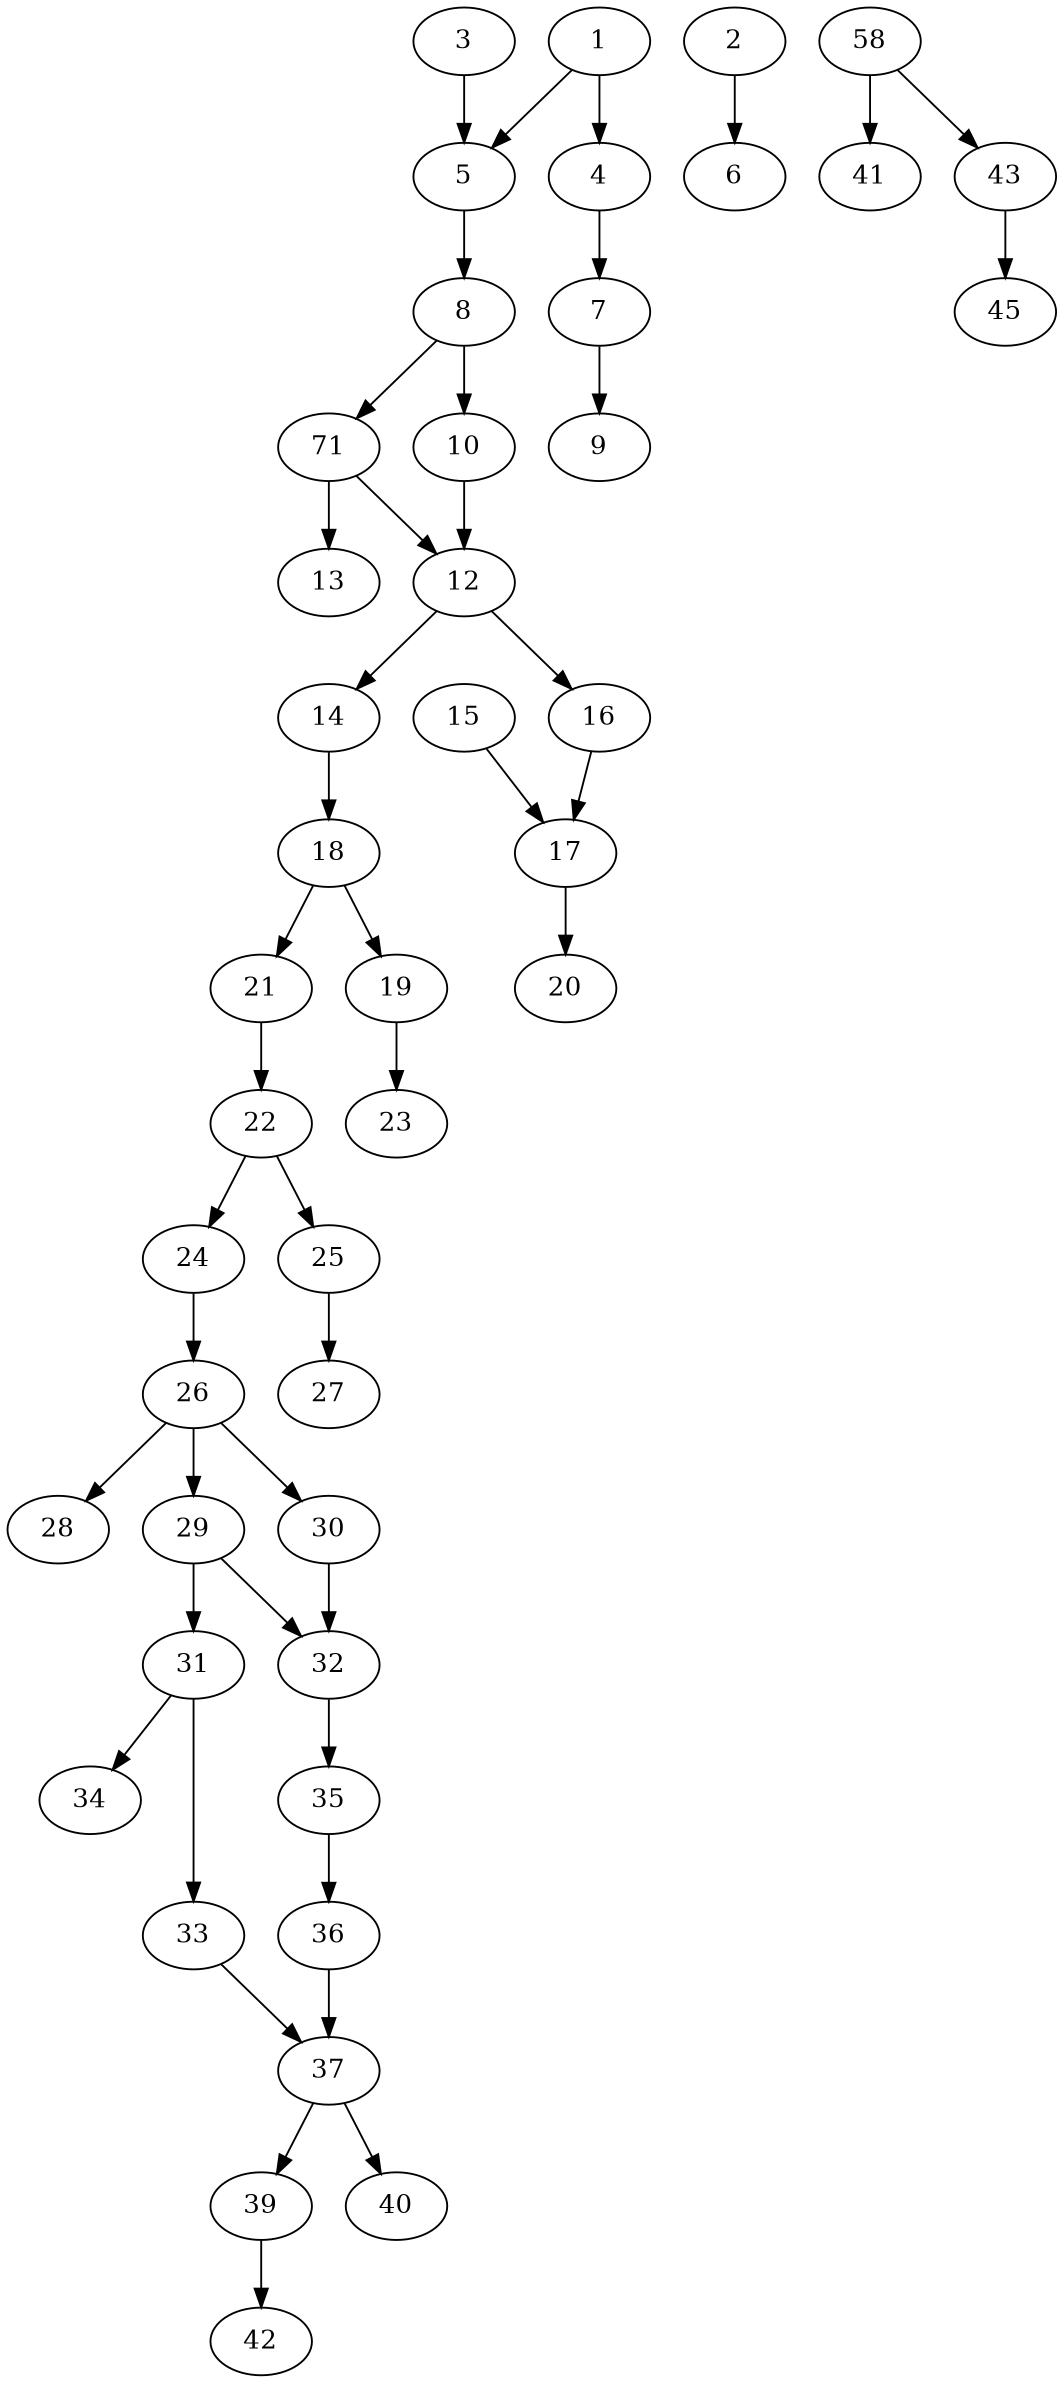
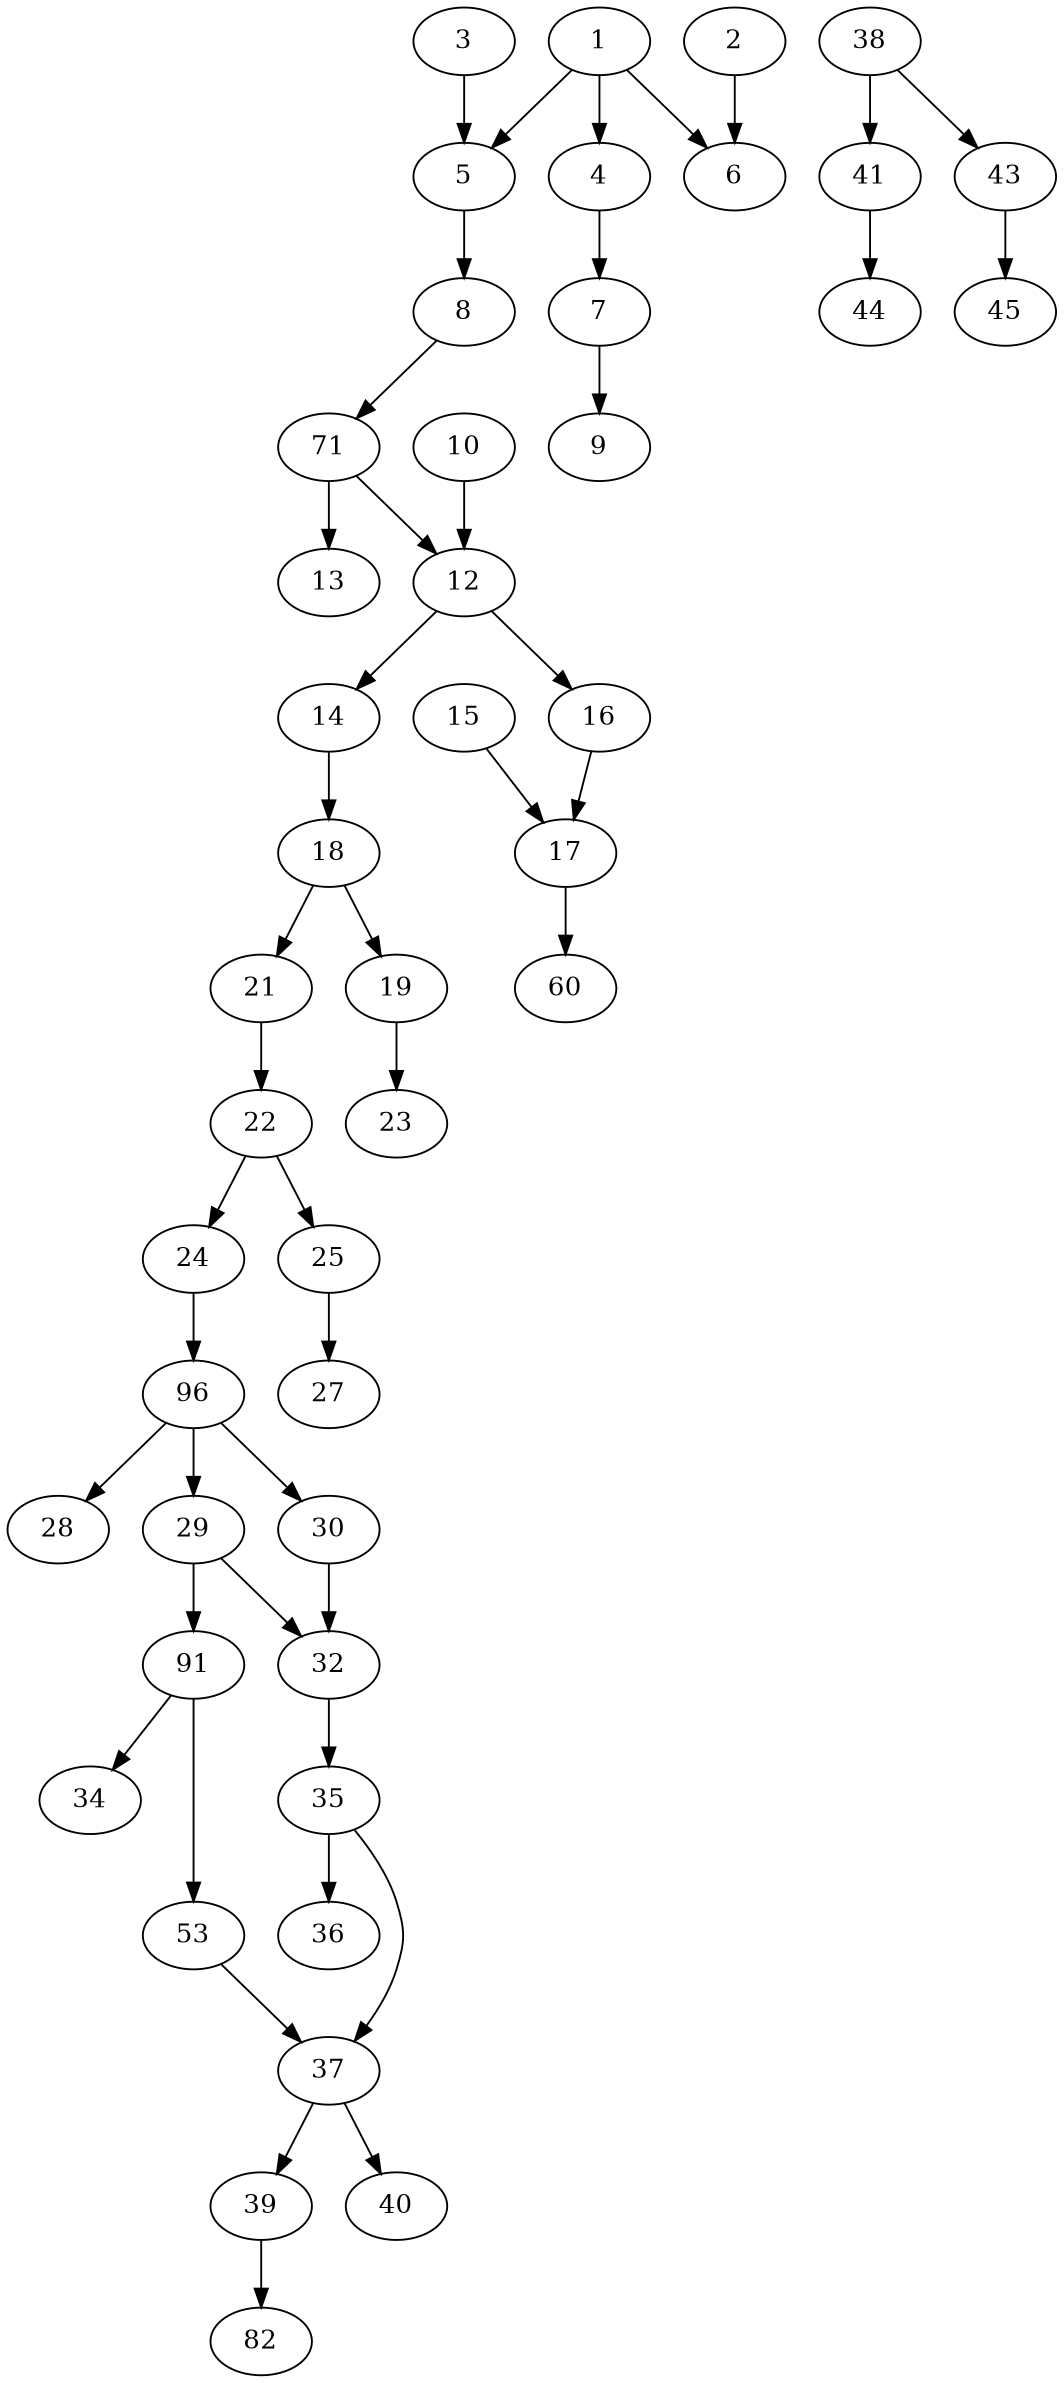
(870, 41) -> (870, 41)
none -> (660, 102)
none -> (870, 312)
(464, 370) -> none
(566, 988) -> (566, 988)
(194, 1394) -> (194, 1394)
(194, 1665) -> (194, 1665)
(194, 1936) -> (194, 1936)
(329, 1994) -> (402, 1926)
(261, 2341) -> (261, 2341)
